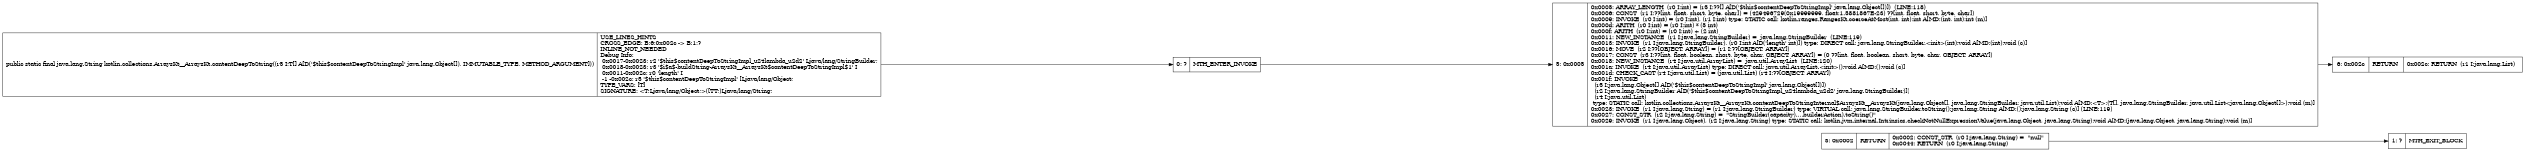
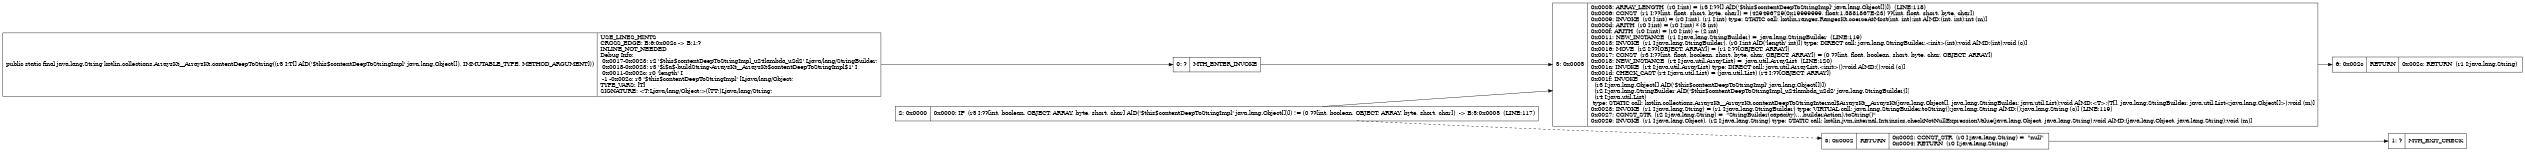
(2462, 64) -> (2461, 64)
none -> (1217, 114)
(2436, 141) -> (2436, 141)
(1951, 144) -> (1951, 144)
